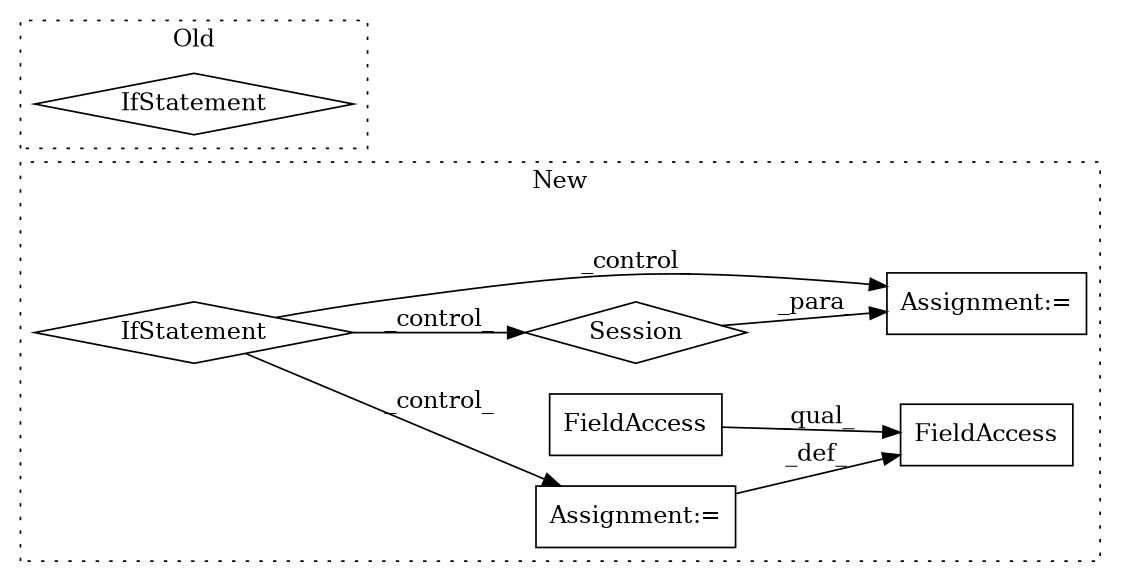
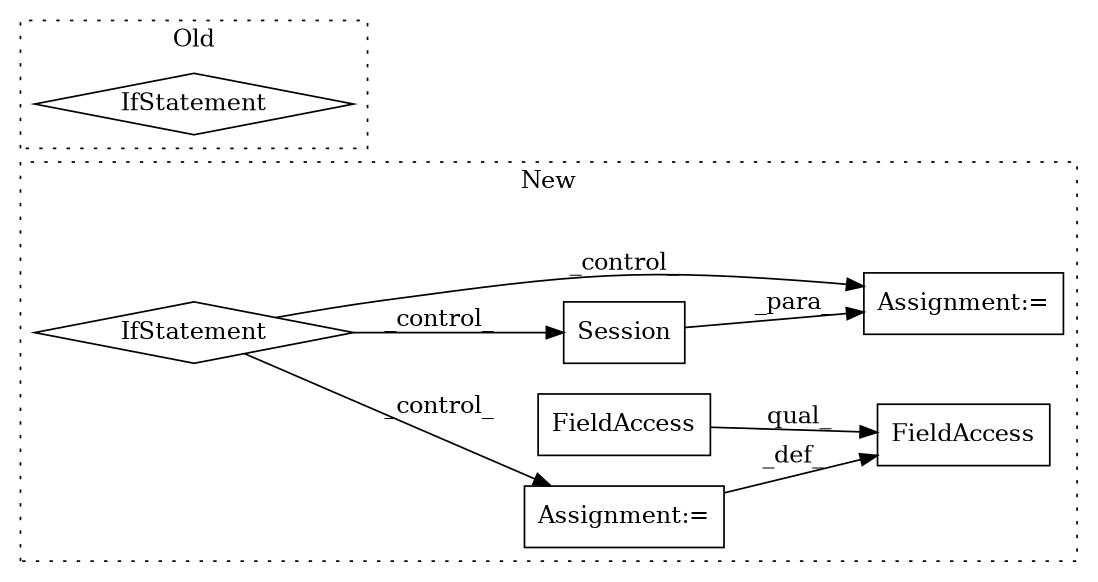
(636, 333) -> (624, 333)
